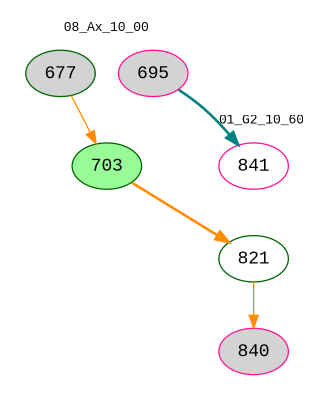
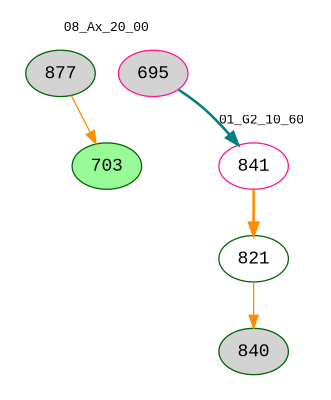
(107, 28) -> (107, 28)
(61, 73) -> (61, 73)
(175, 209) -> (254, 206)
(254, 351) -> (254, 351)
